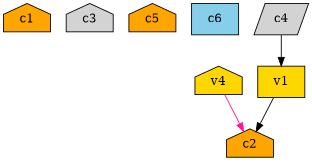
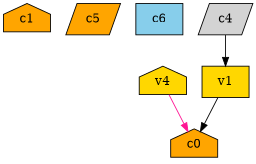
(90, 19) -> none
(152, 19) -> (93, 19)
(250, 145) -> (194, 145)
